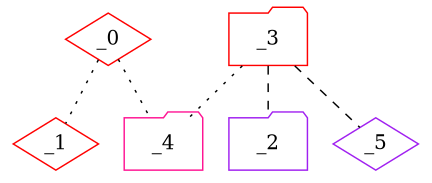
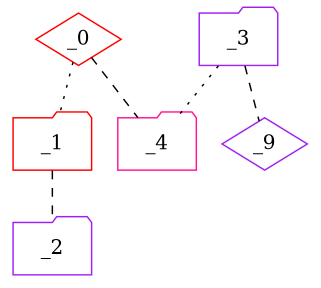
(268, 39) -> (238, 39)
(134, 88) -> (115, 88)
(268, 92) -> (52, 196)
(56, 144) -> (52, 144)
(376, 144) -> (265, 144)
